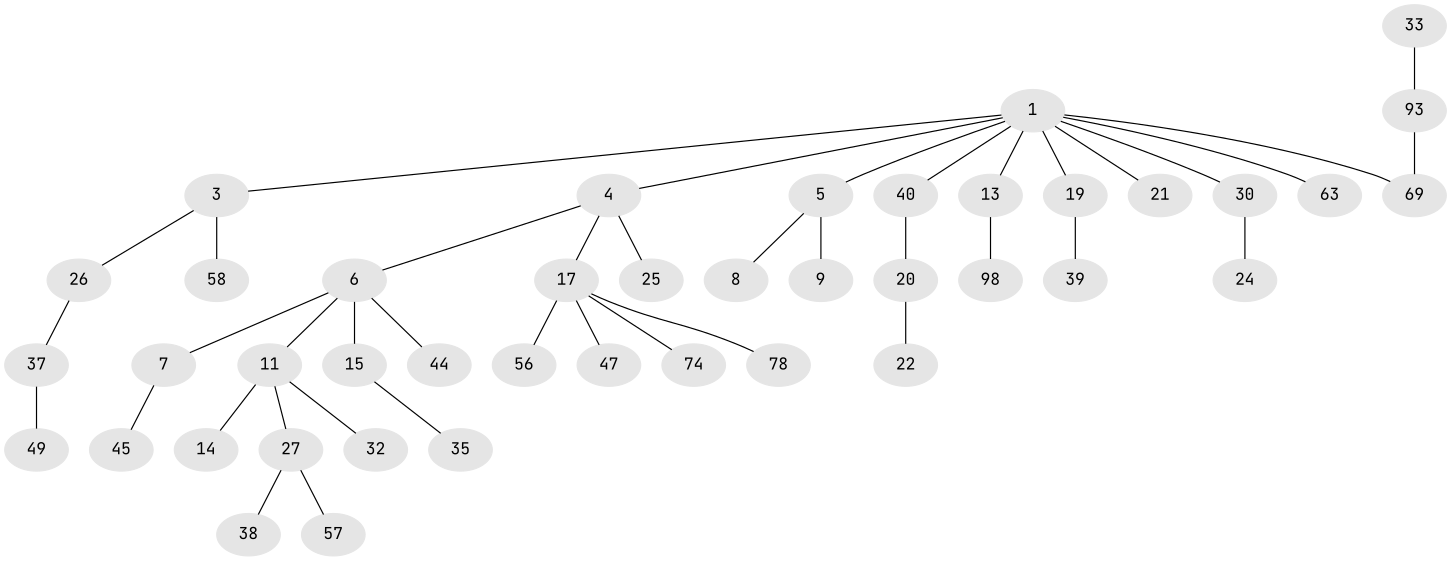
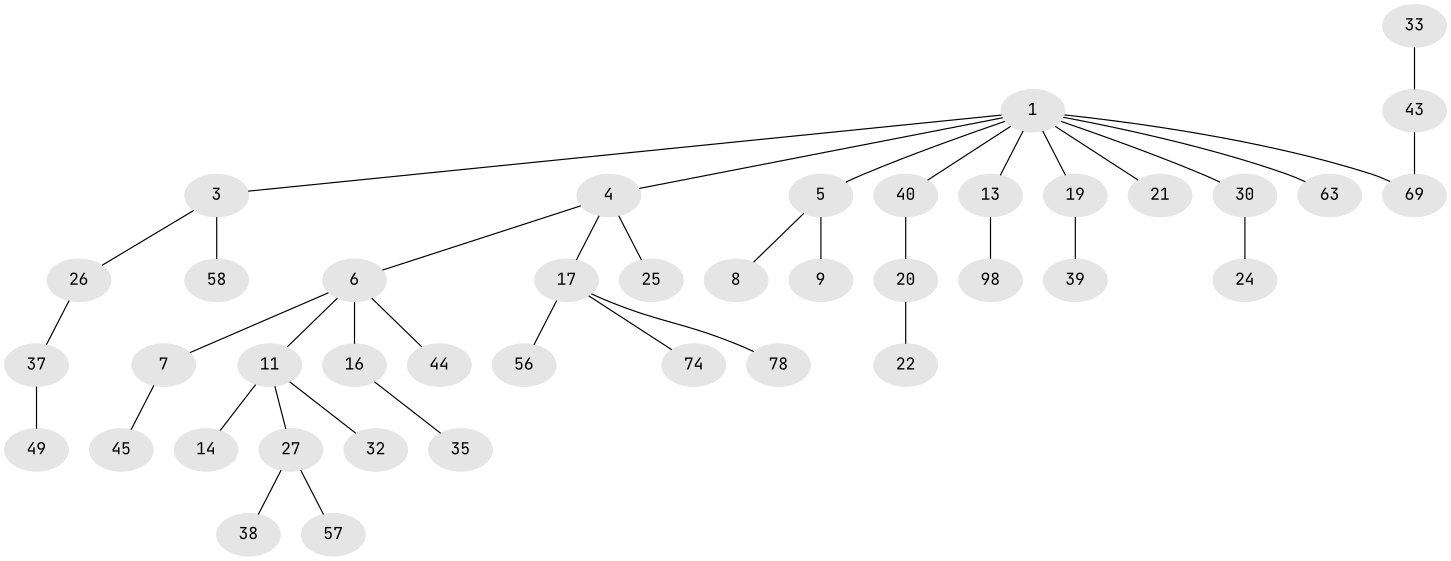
(1415, 111) -> (1415, 111)
(355, 365) -> (355, 365)
(609, 365) -> none
